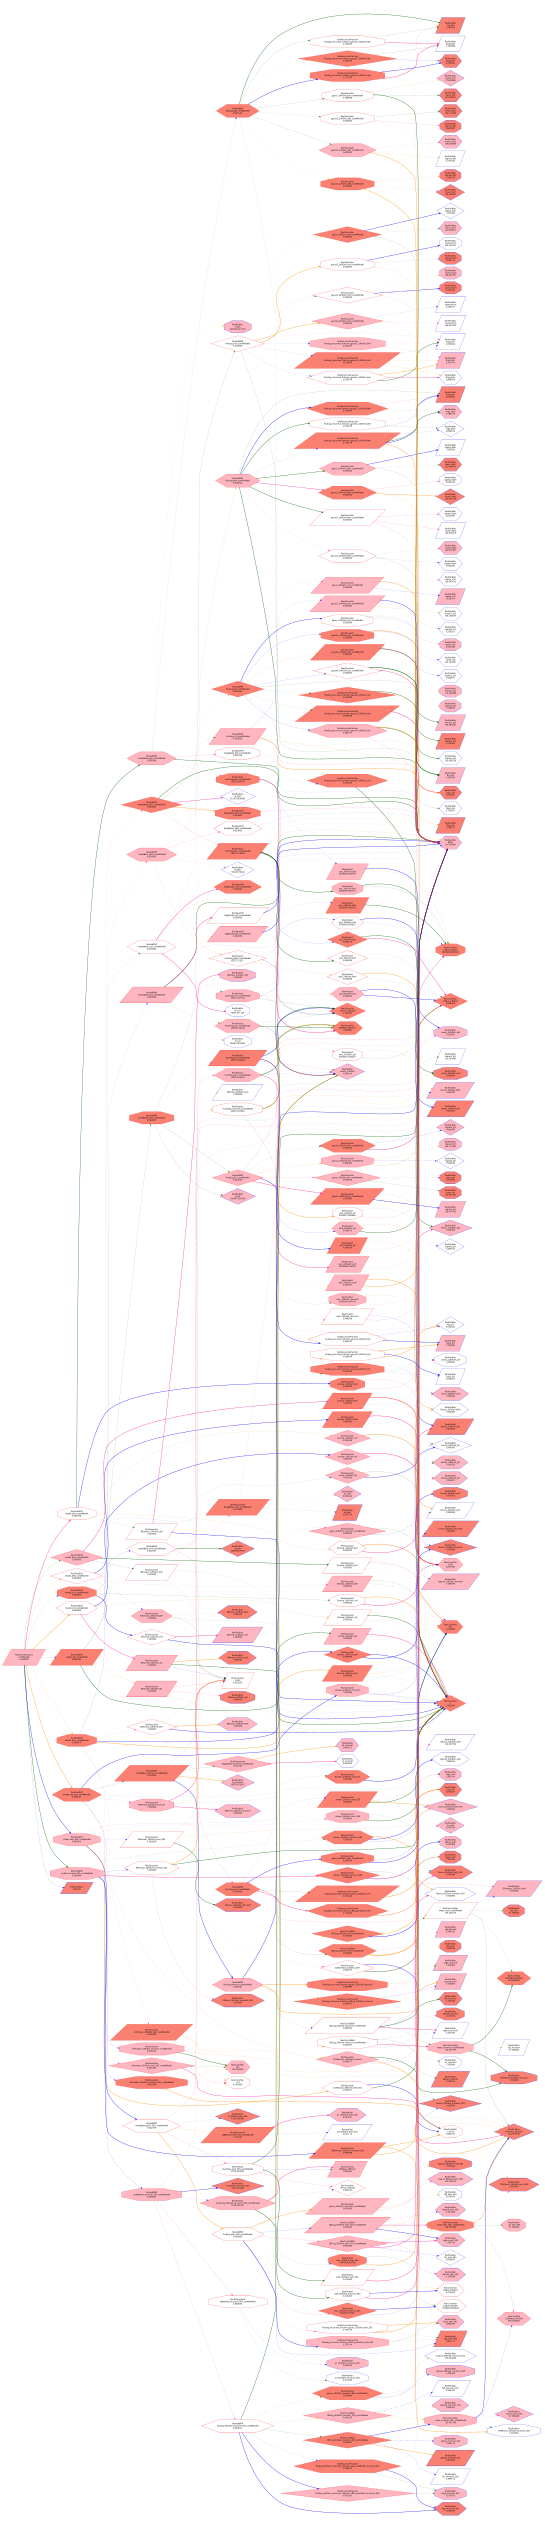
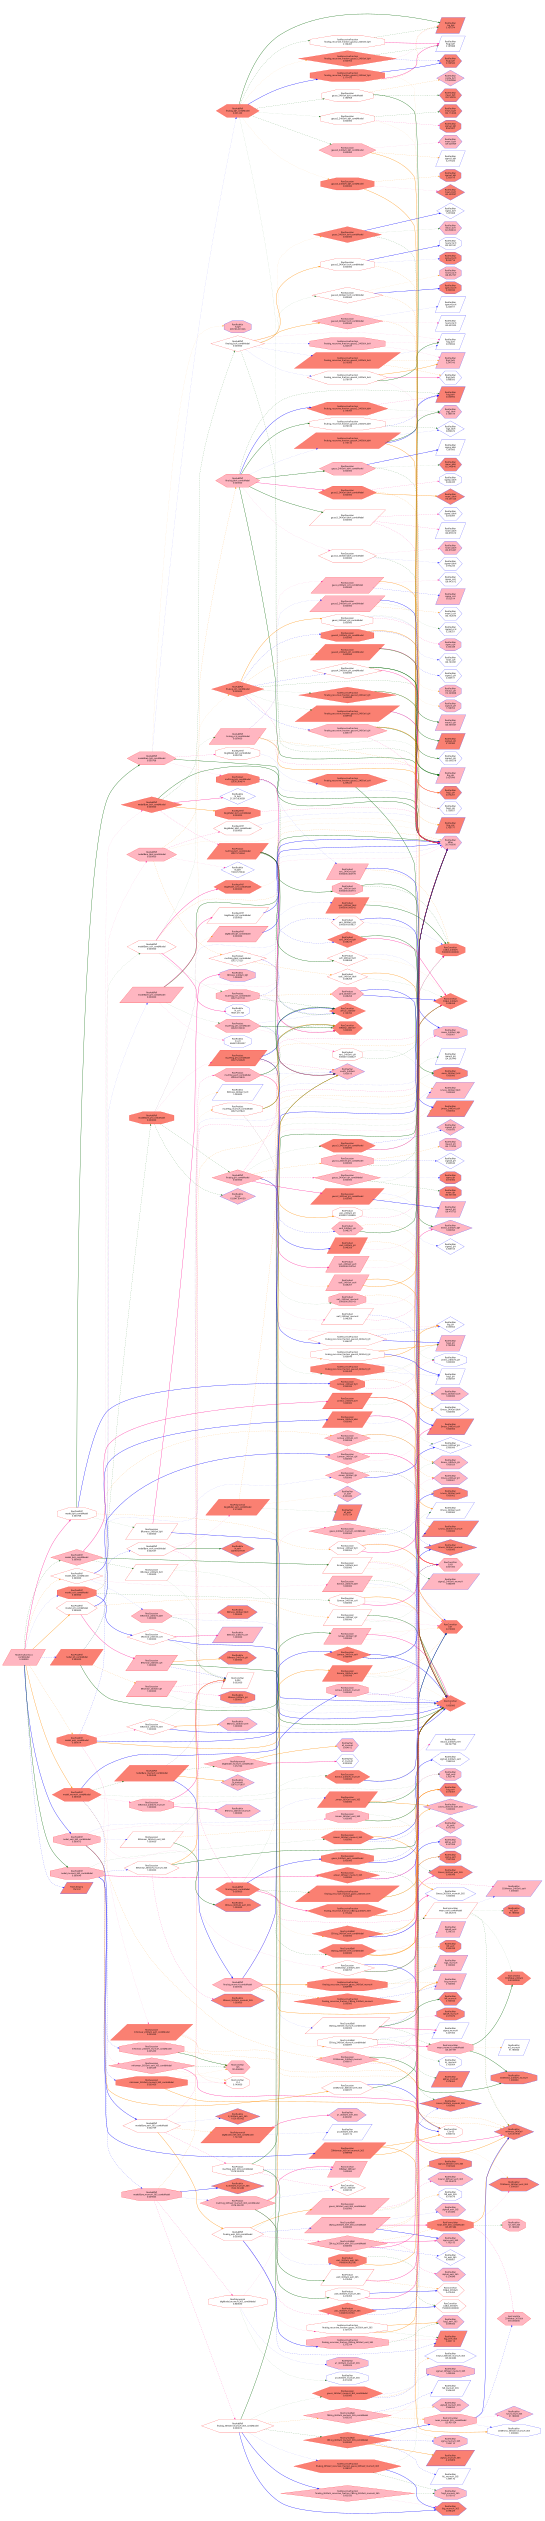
(270, 636) -> (270, 636)
